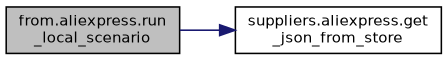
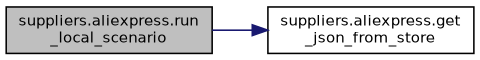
(93, 30) -> (109, 30)
